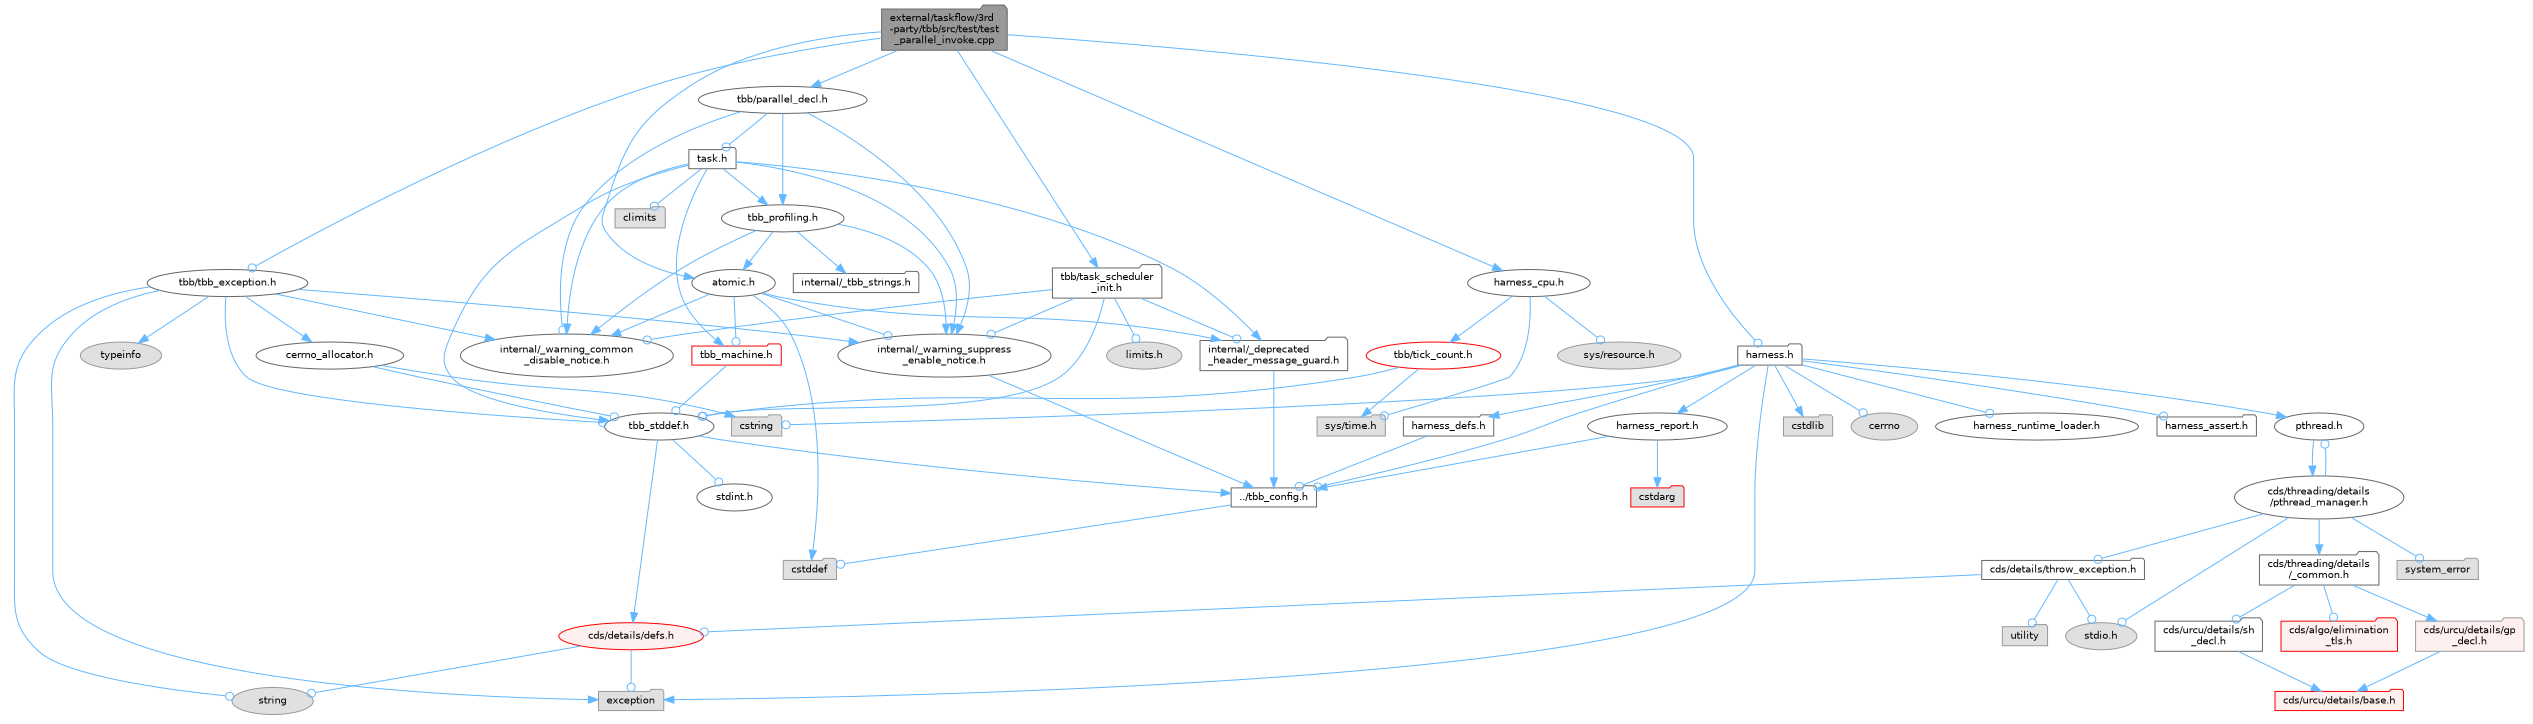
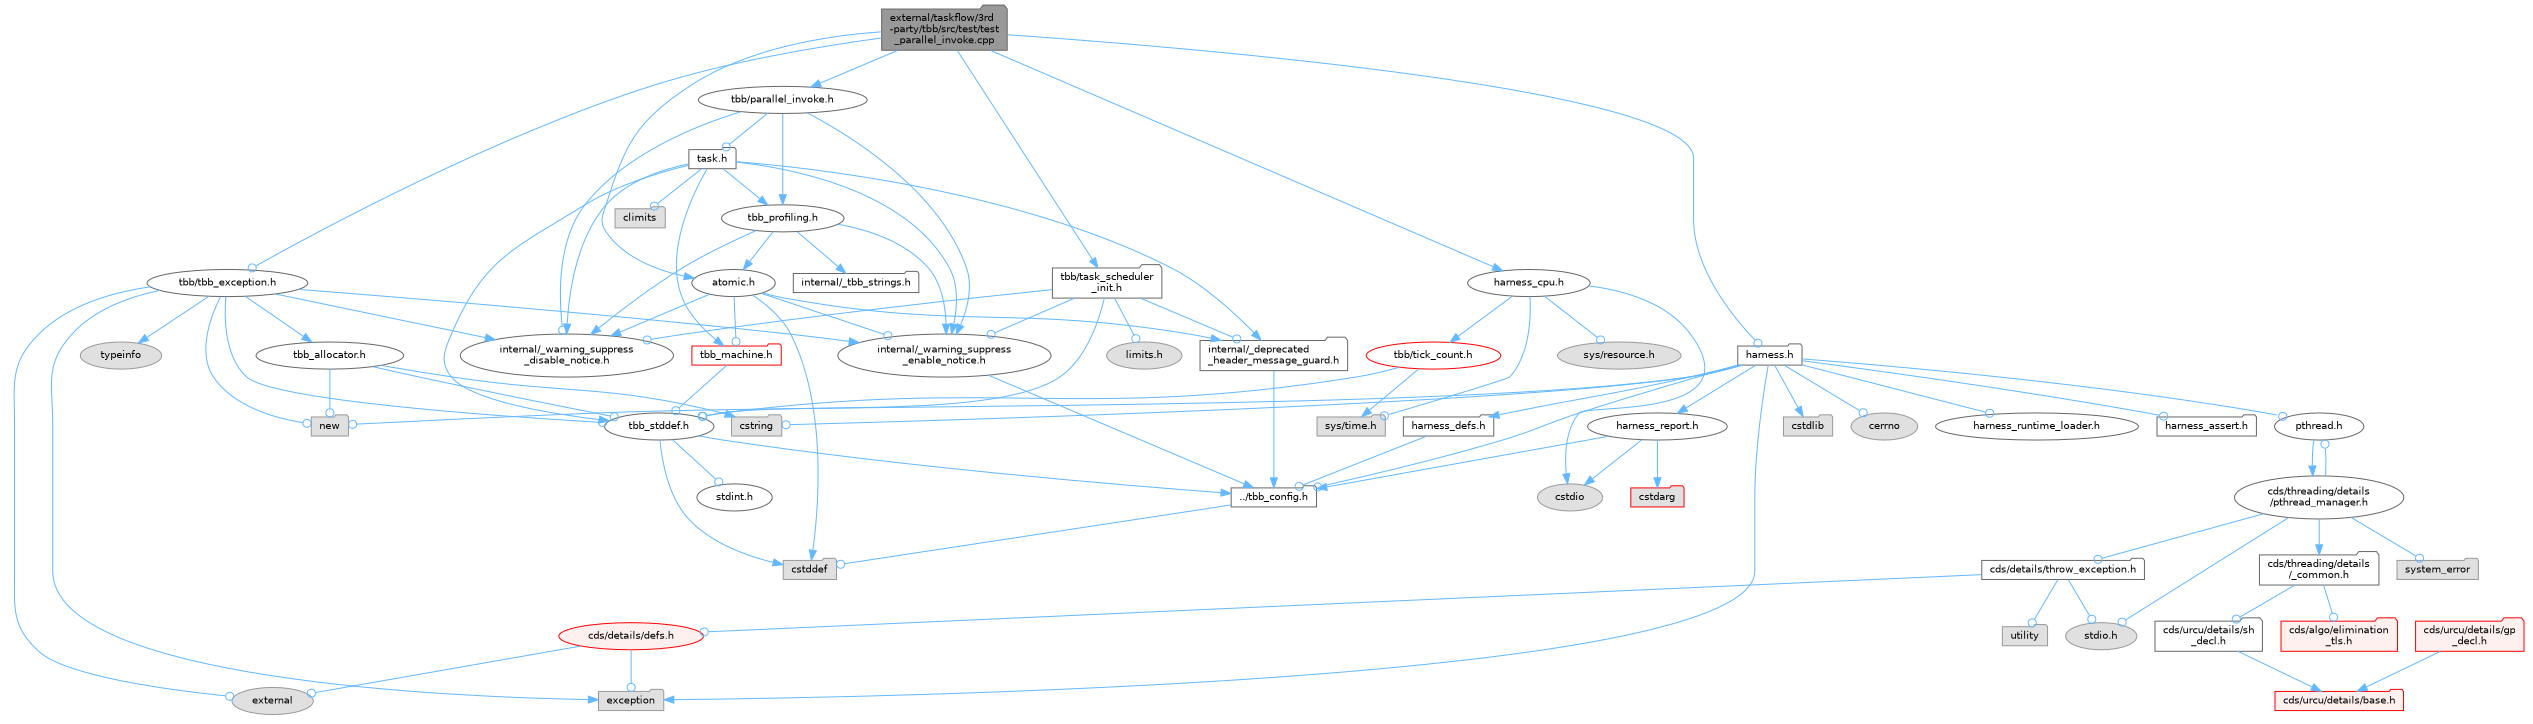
(783, 100) -> (783, 100)
(330, 356) -> (330, 356)
(567, 356) -> (567, 356)
(2040, 382) -> (2040, 382)
none -> (330, 426)
none -> (1570, 497)
(646, 526) -> (693, 523)
(2390, 601) -> none
(2470, 636) -> (2470, 636)
(273, 701) -> (273, 701)
